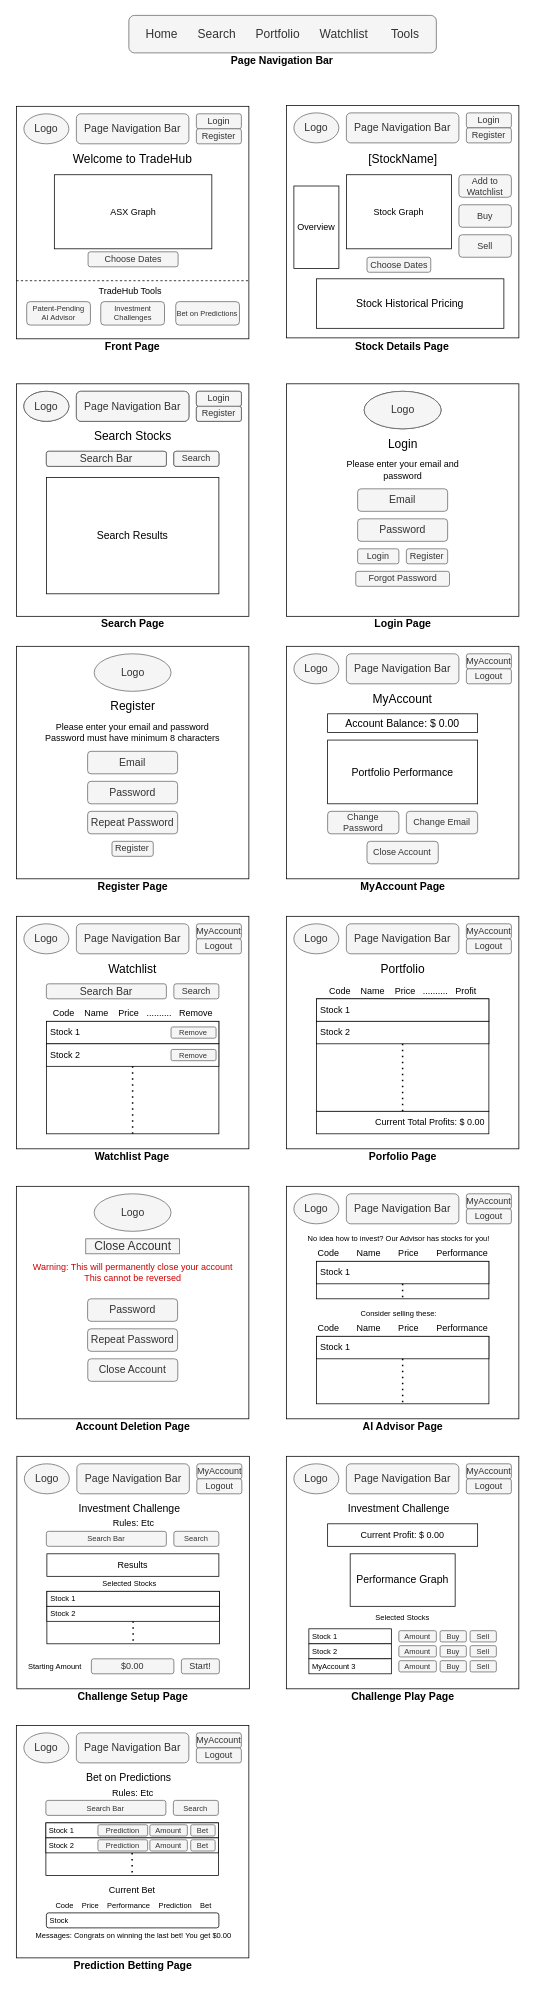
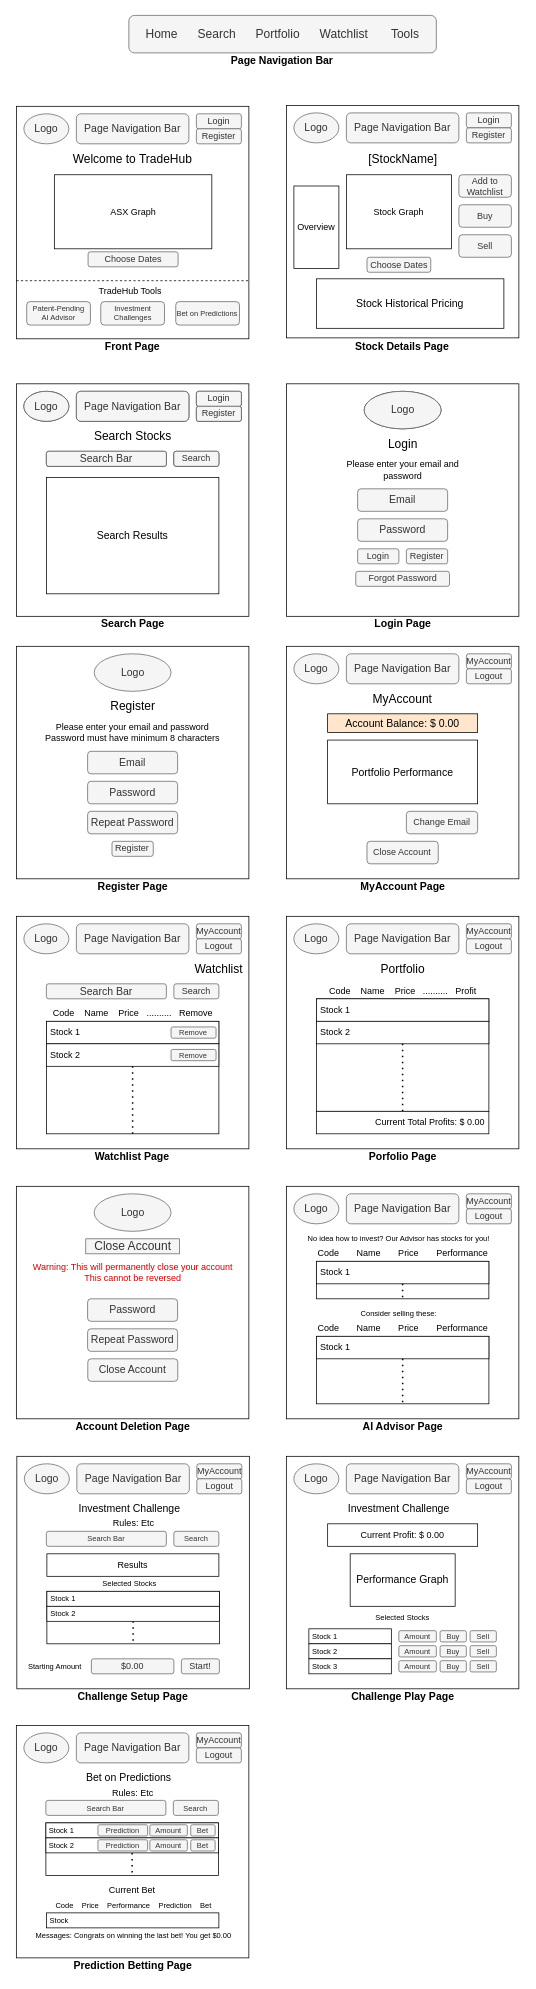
(402, 723) -> (402, 723)
(363, 823) -> none
(132, 969) -> (219, 969)
(332, 1666) -> (324, 1666)
(132, 1920) -> (132, 1920)
